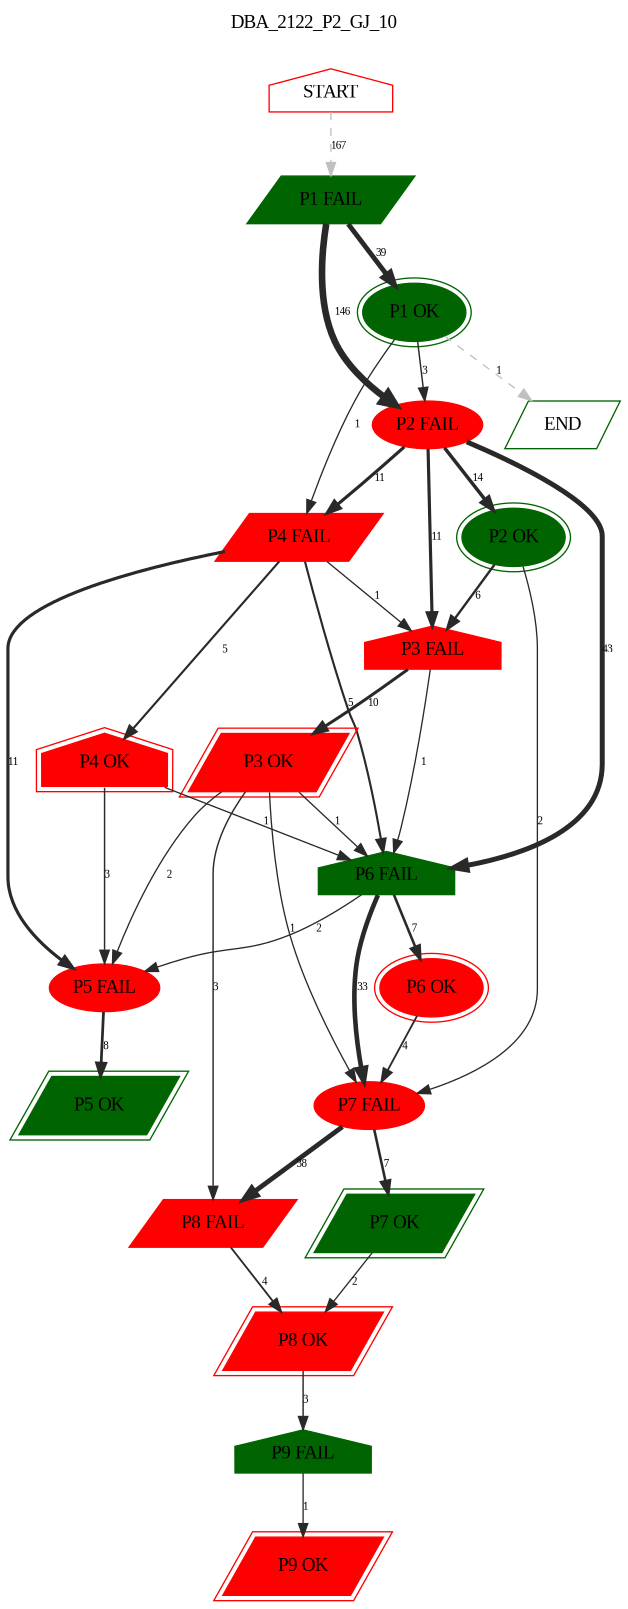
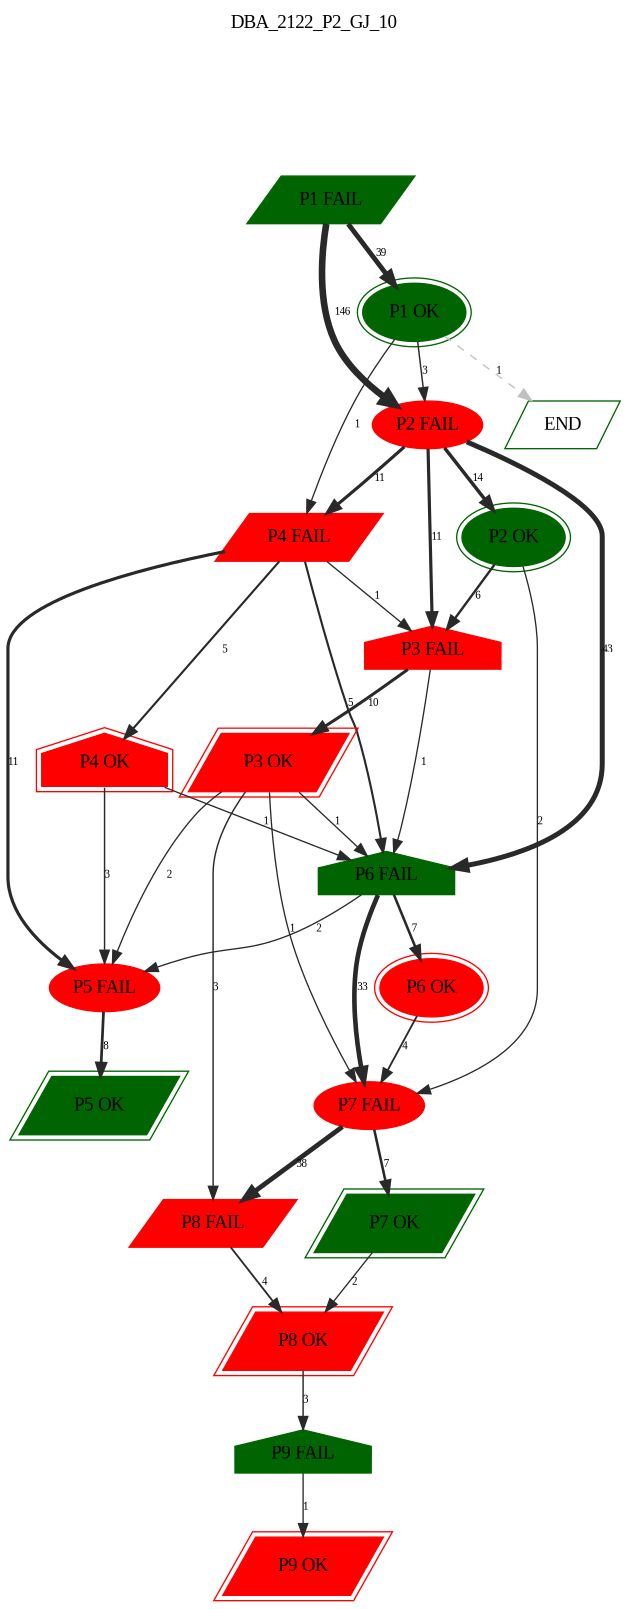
(331, 93) -> none
